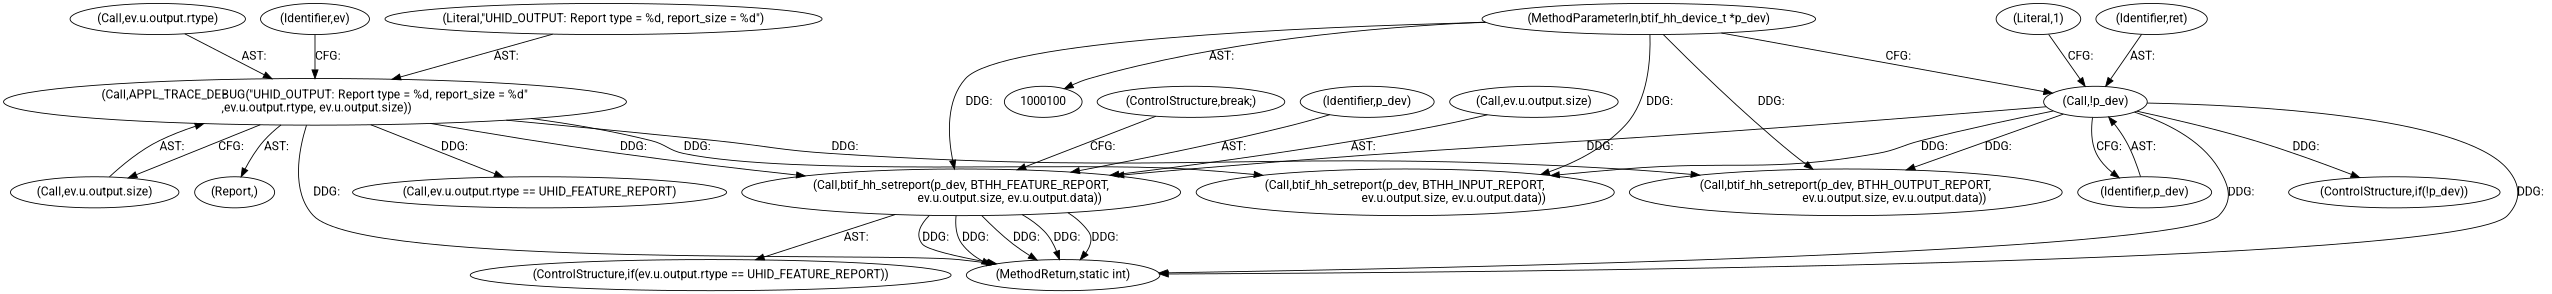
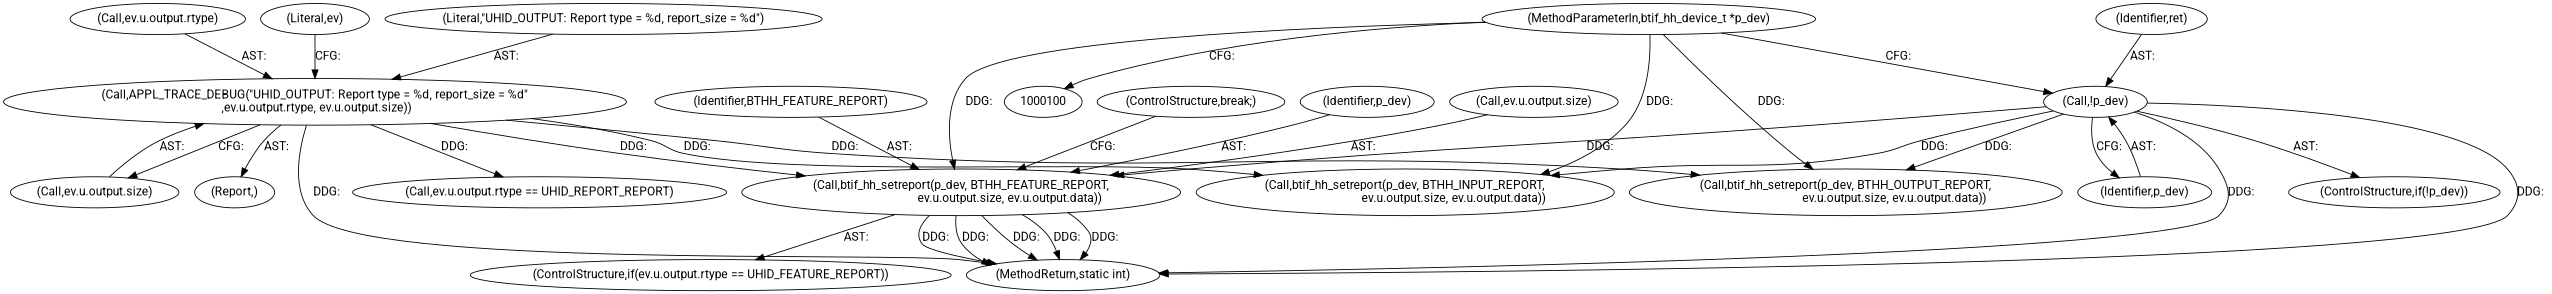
(315, 19) -> (315, 19)
(2038, 19) -> none
(1224, 57) -> (1224, 57)
none -> (791, 102)
(2308, 147) -> (2308, 147)
(540, 192) -> (540, 192)
